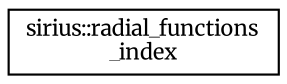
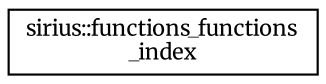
(144, 42) -> (163, 42)
